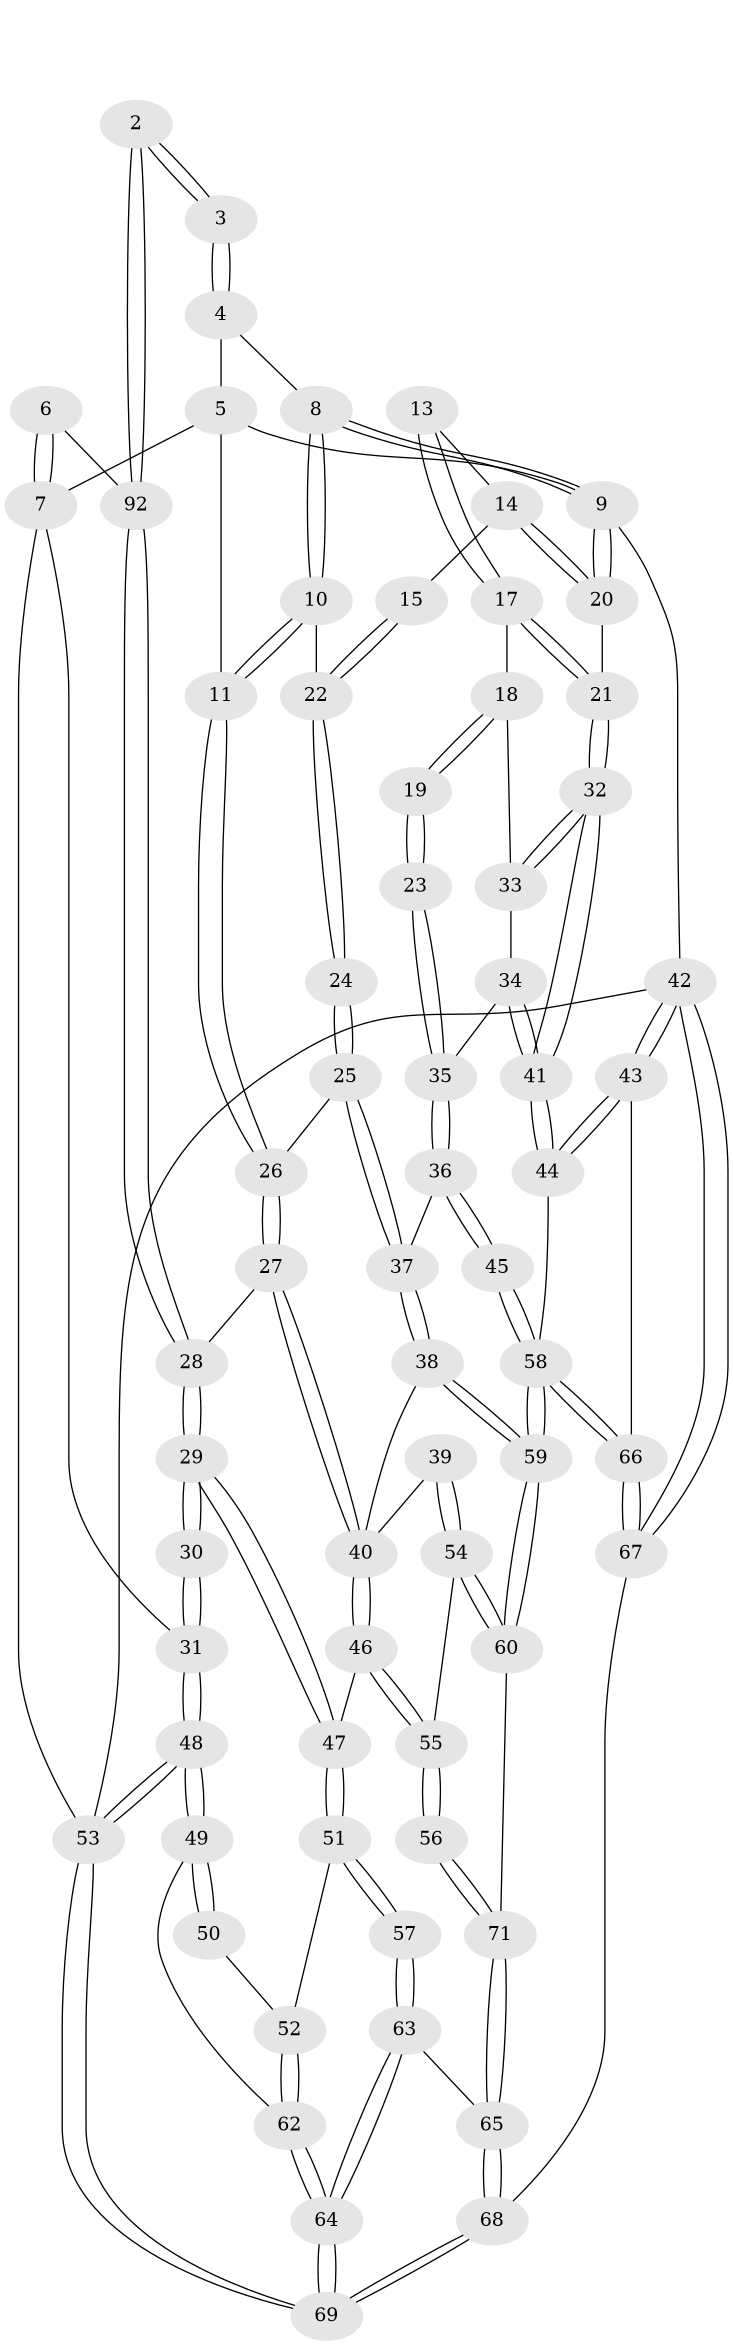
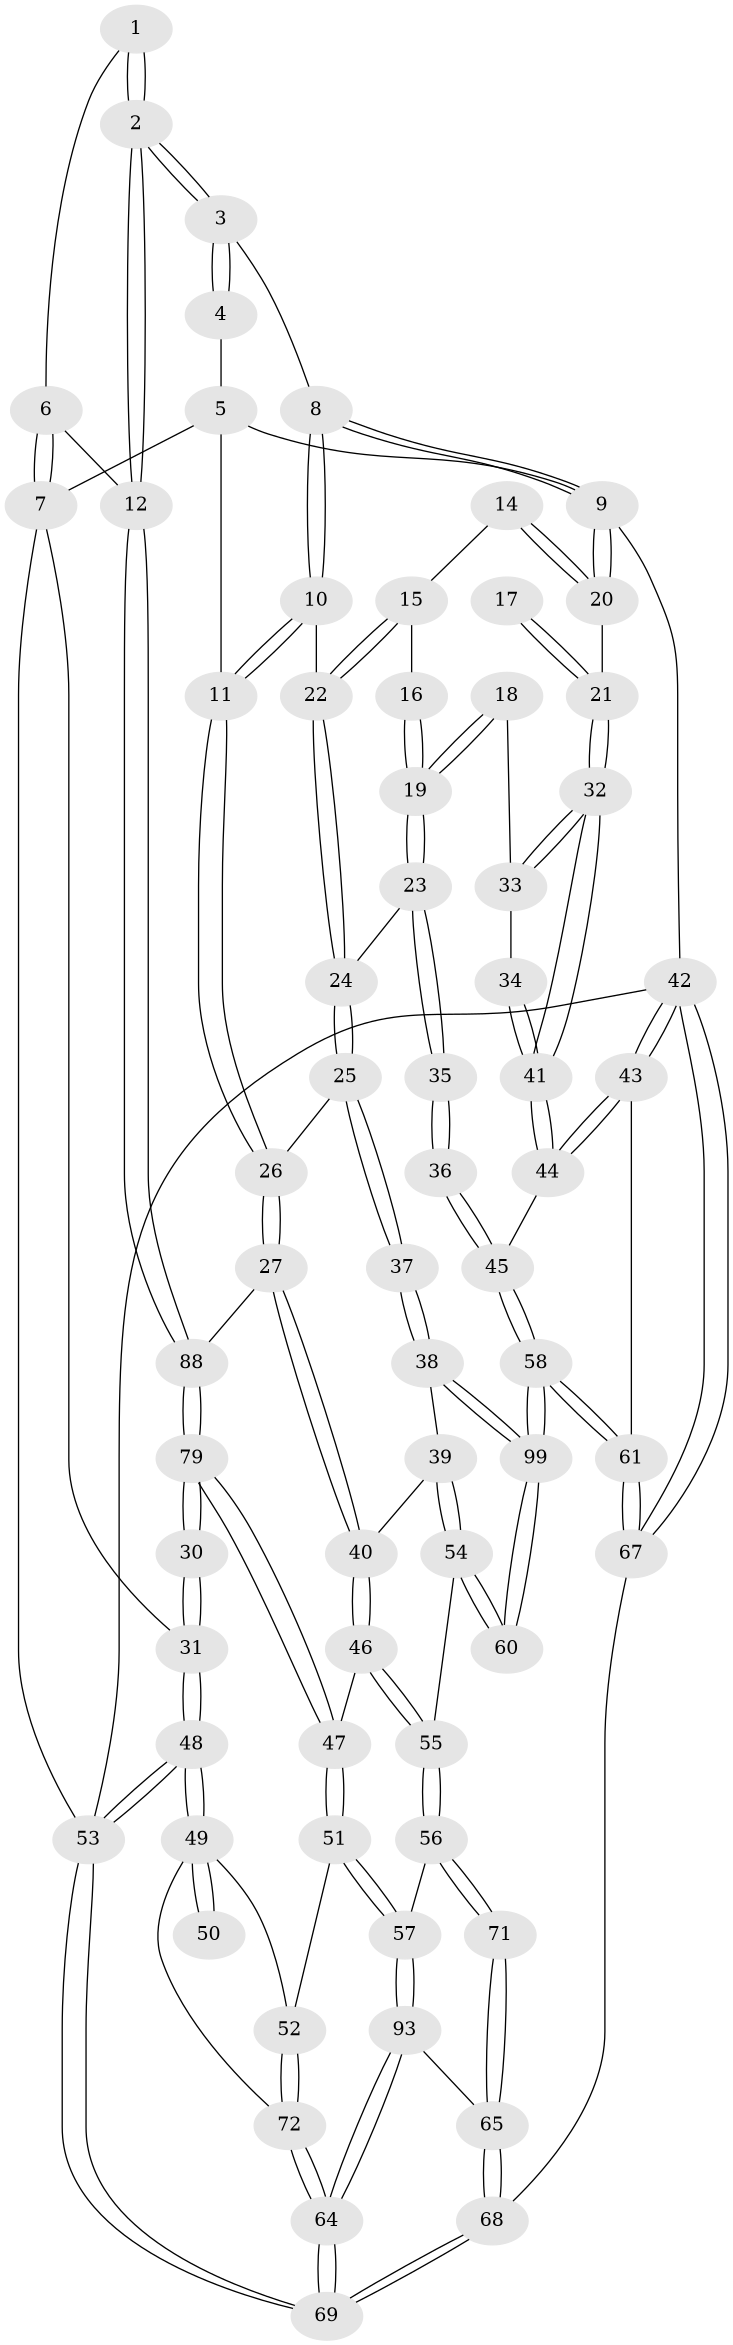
none -> (136, 29)
(269, 363) -> (279, 311)
(422, 410) -> none
(136, 506) -> (136, 506)
(507, 649) -> none
none -> (412, 696)
none -> (379, 934)
(476, 1030) -> none
(422, 1220) -> none
(547, 1268) -> (523, 1220)
(192, 1363) -> (192, 1363)
(386, 1456) -> (434, 1411)
(192, 1459) -> (192, 1459)
(536, 1459) -> (536, 1459)
(631, 1459) -> (631, 1459)
(504, 1792) -> none
none -> (418, 1888)
(250, 1983) -> (264, 1927)
(405, 2030) -> (405, 2030)
(290, 2126) -> (290, 2126)
